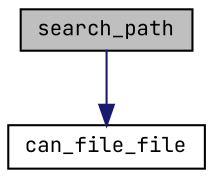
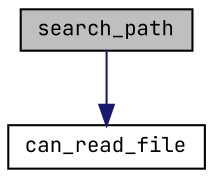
(107, 147) -> (107, 147)
